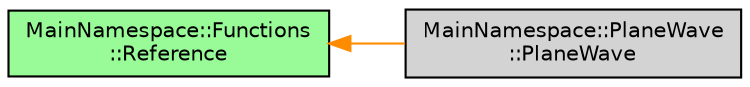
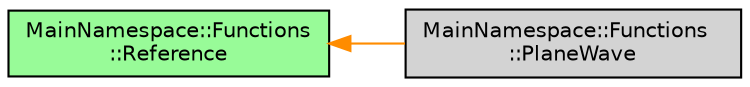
(573, 44) -> (573, 44)
